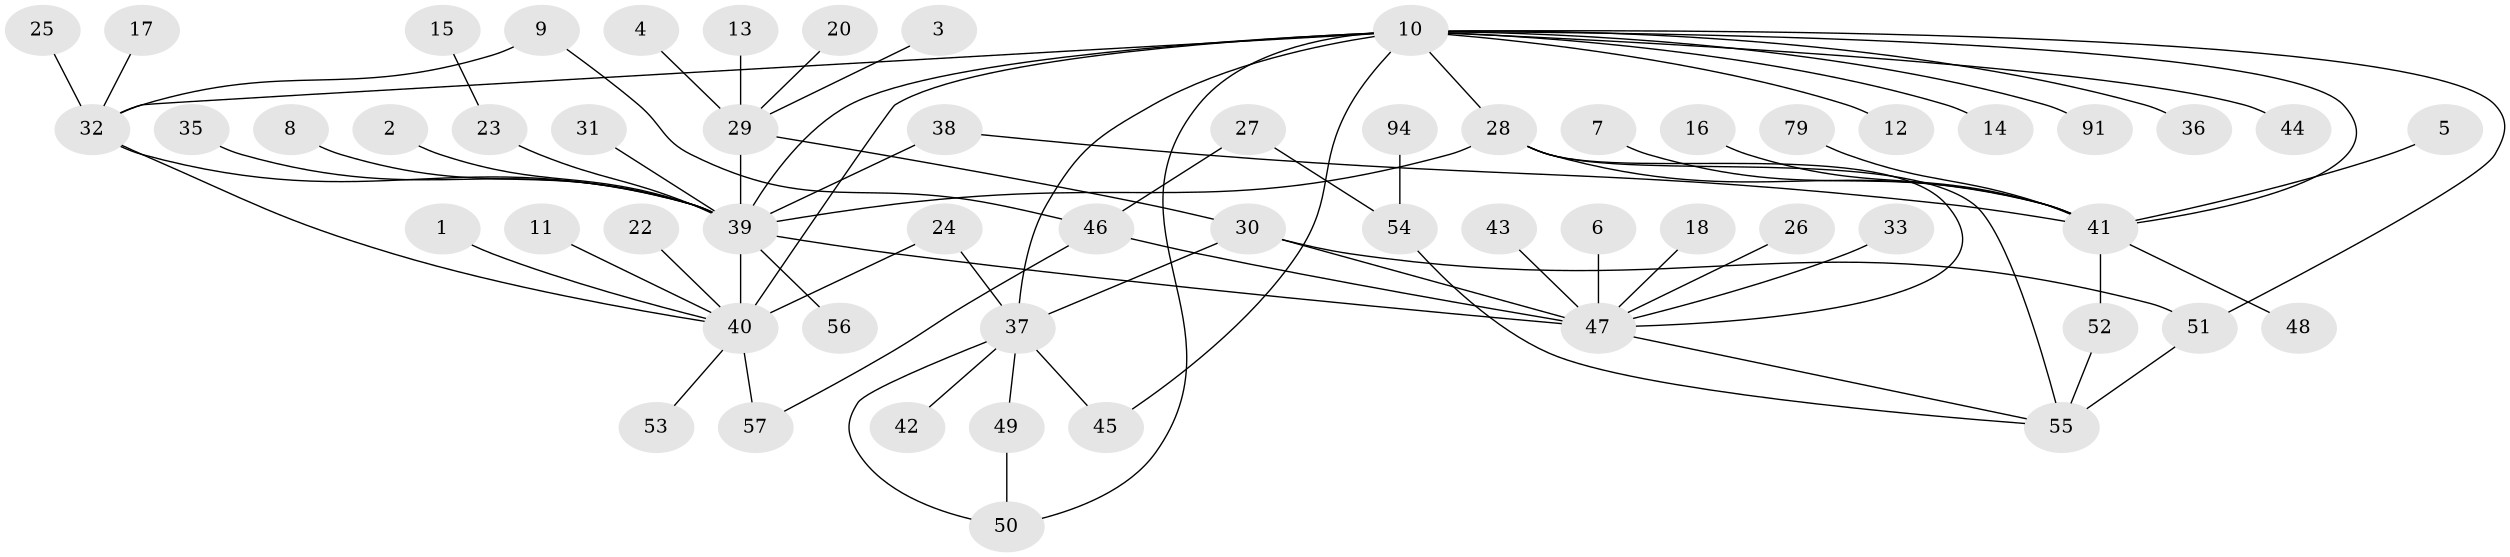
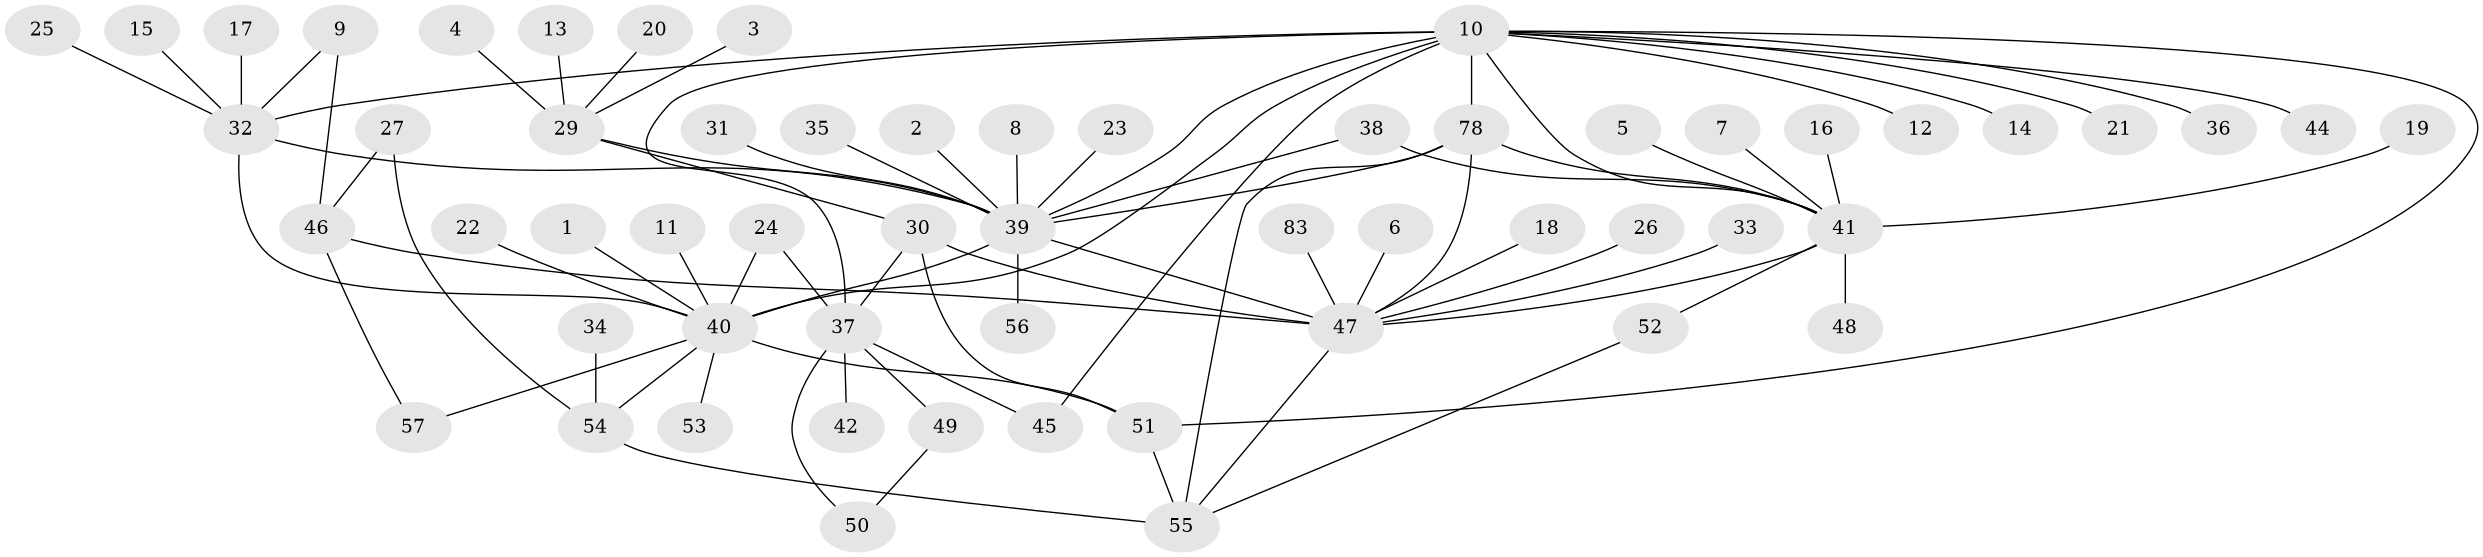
(465, 77) -> (192, 80)
(1400, 130) -> (596, 328)
(1499, 130) -> (1472, 130)
(1797, 130) -> (2418, 130)
(2095, 130) -> (2120, 130)
(1499, 229) -> (1296, 229)
(1166, 231) -> none
none -> (1603, 298)
none -> (907, 371)
none -> (658, 378)
